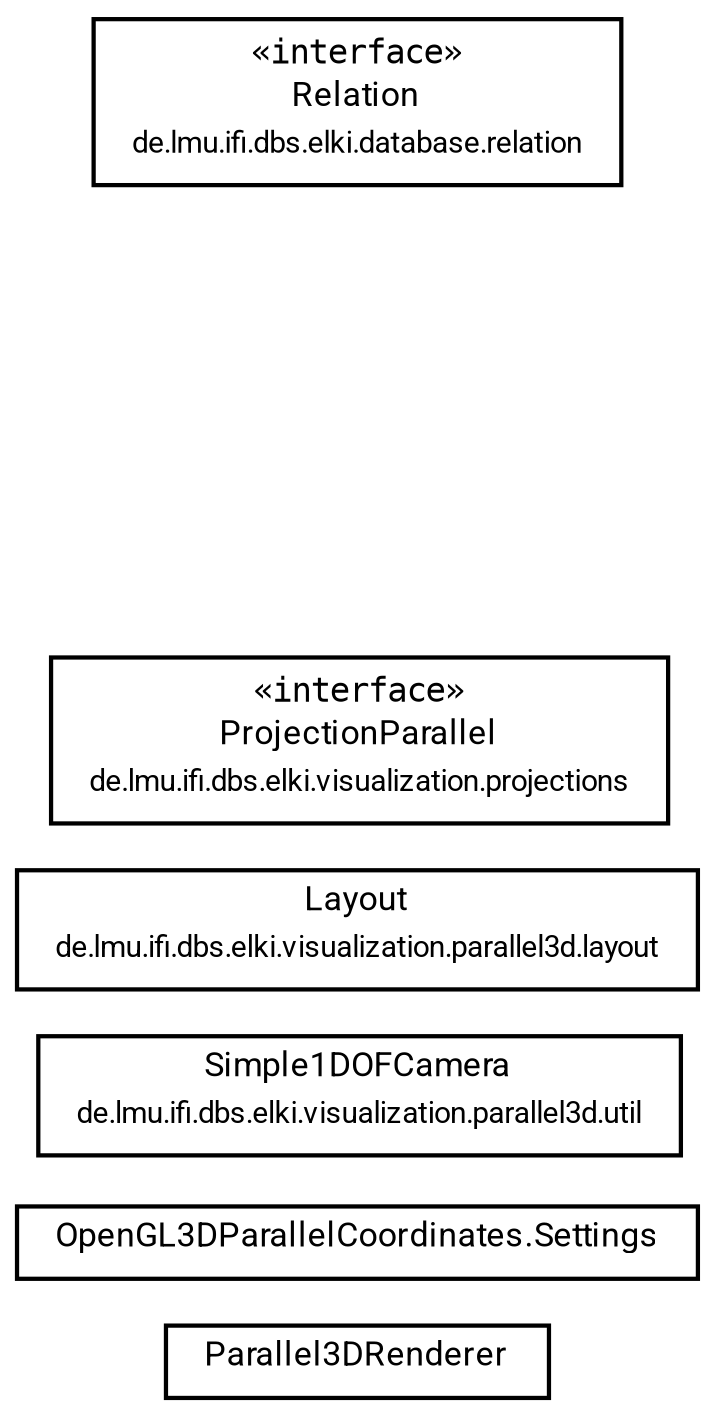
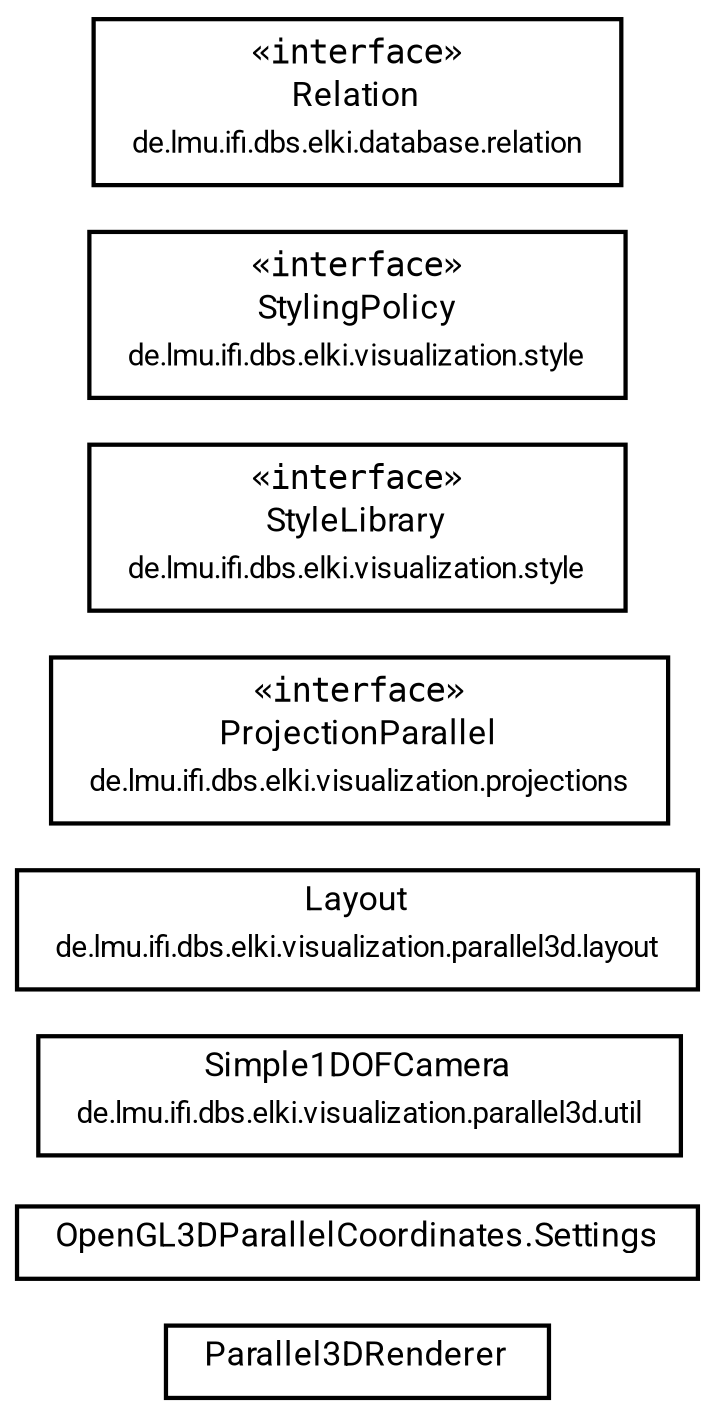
none -> (357, 313)
none -> (357, 526)
